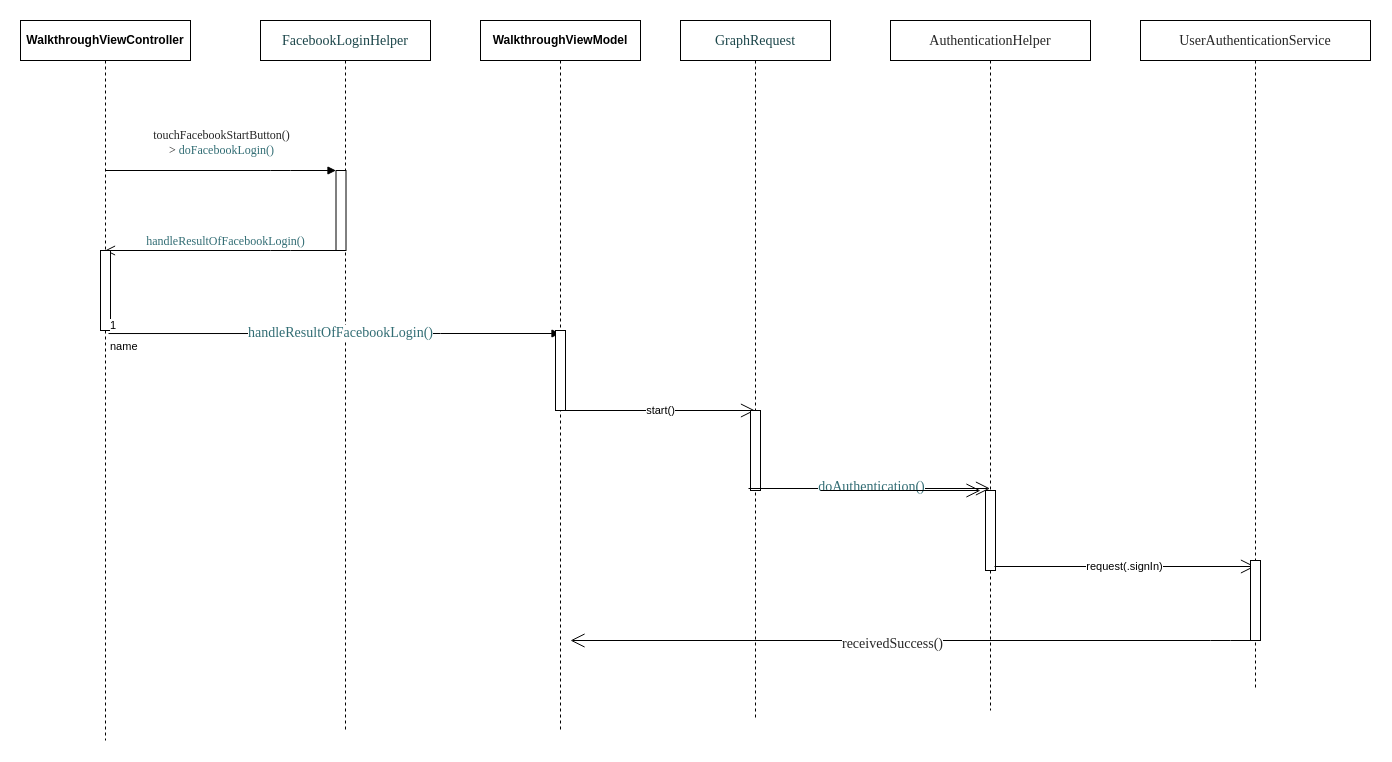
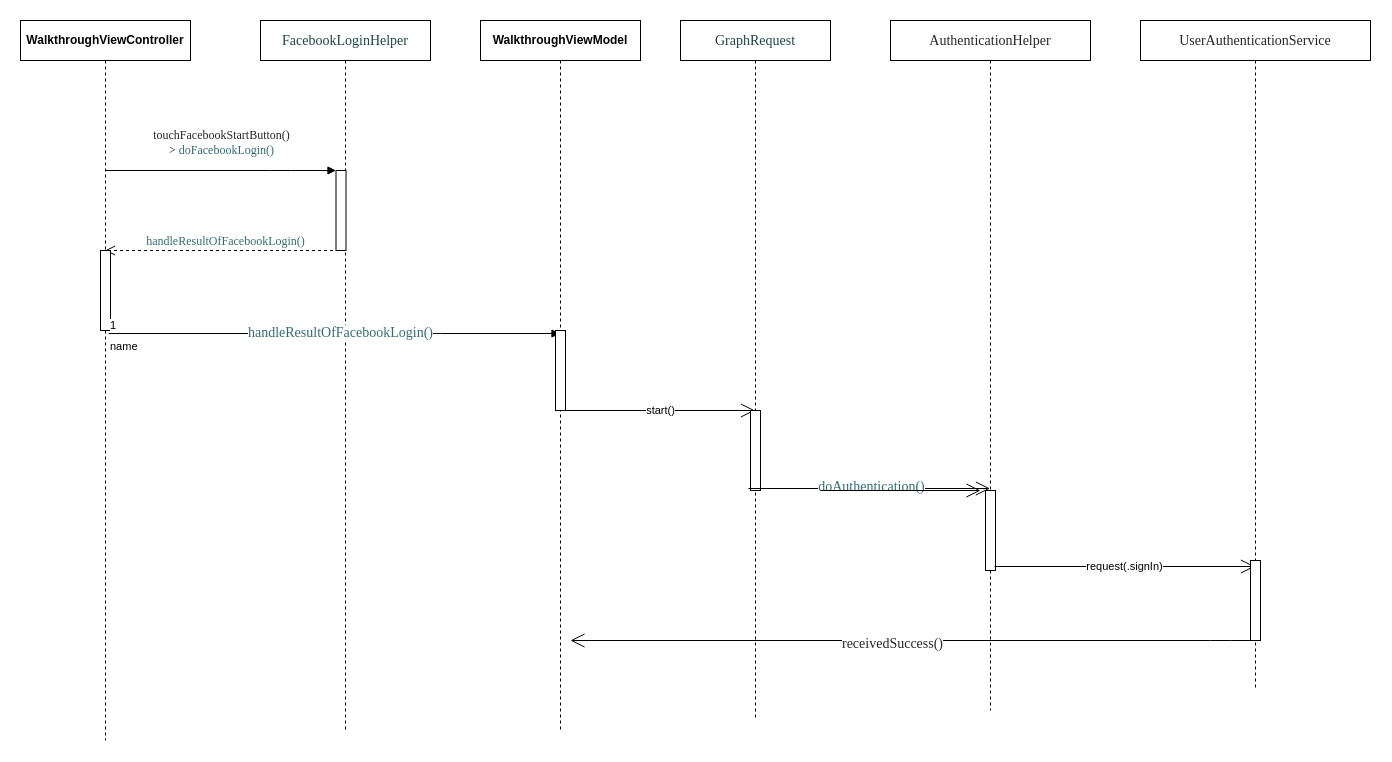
(222, 251) -> (222, 251)
